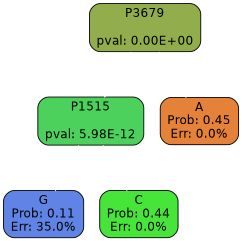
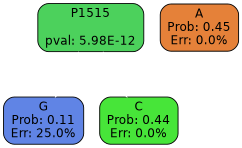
(145, 28) -> none
(44, 214) -> (44, 121)
